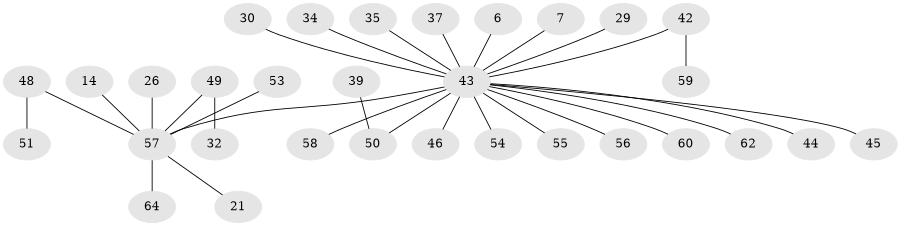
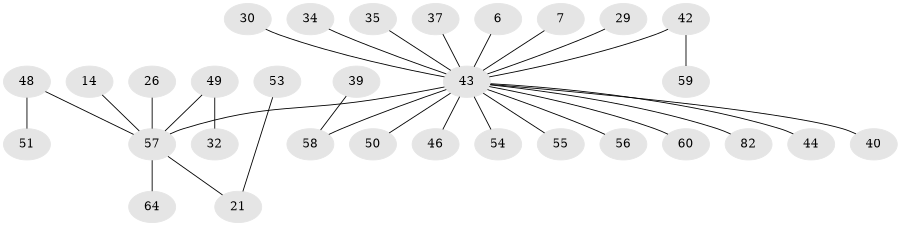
(221, 110) -> (258, 144)
(365, 113) -> (333, 113)
(749, 144) -> (749, 144)
(874, 144) -> (874, 144)
